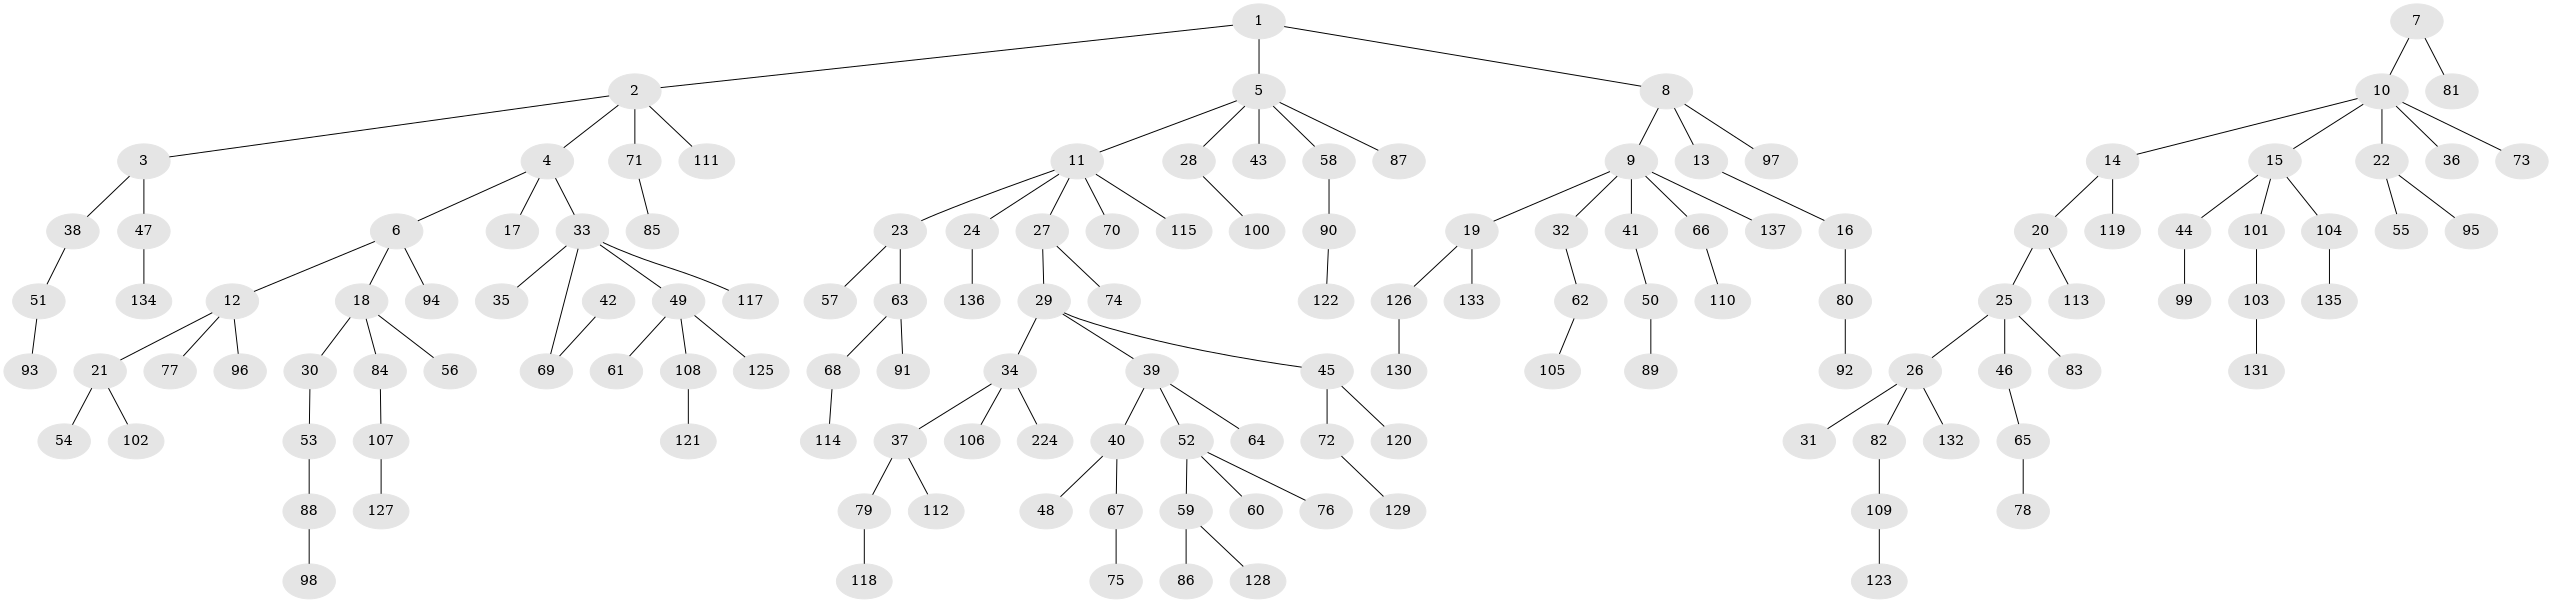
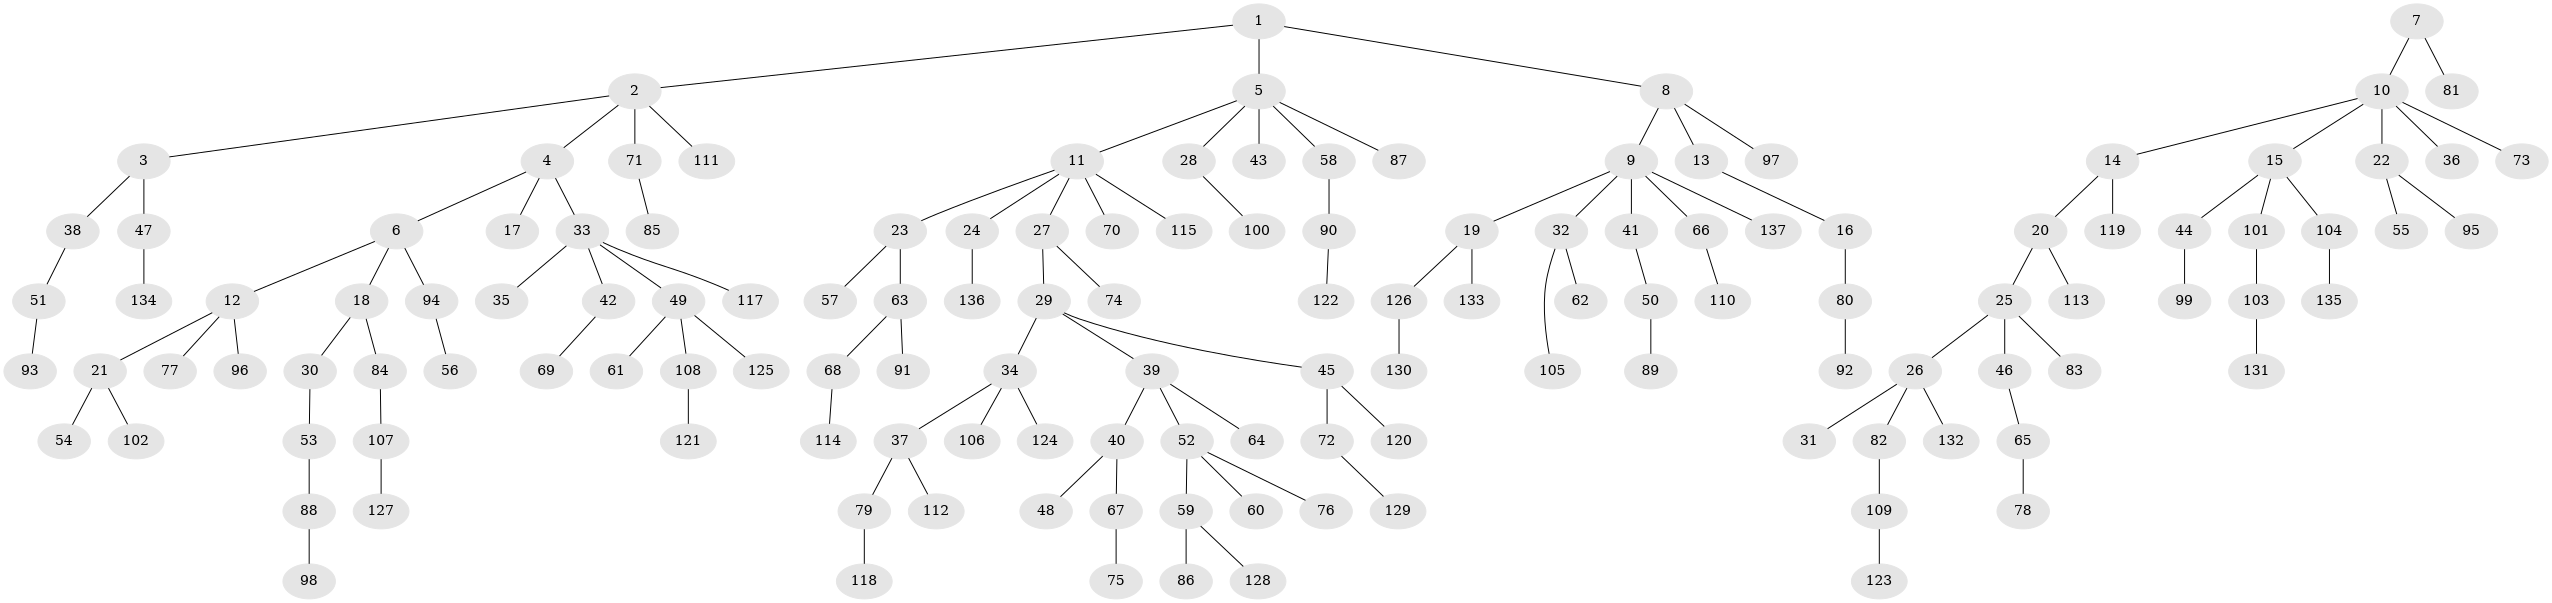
(564, 301) -> (595, 266)
(406, 336) -> (441, 336)
(1567, 336) -> (1544, 301)
(1045, 441) -> (1045, 441)
